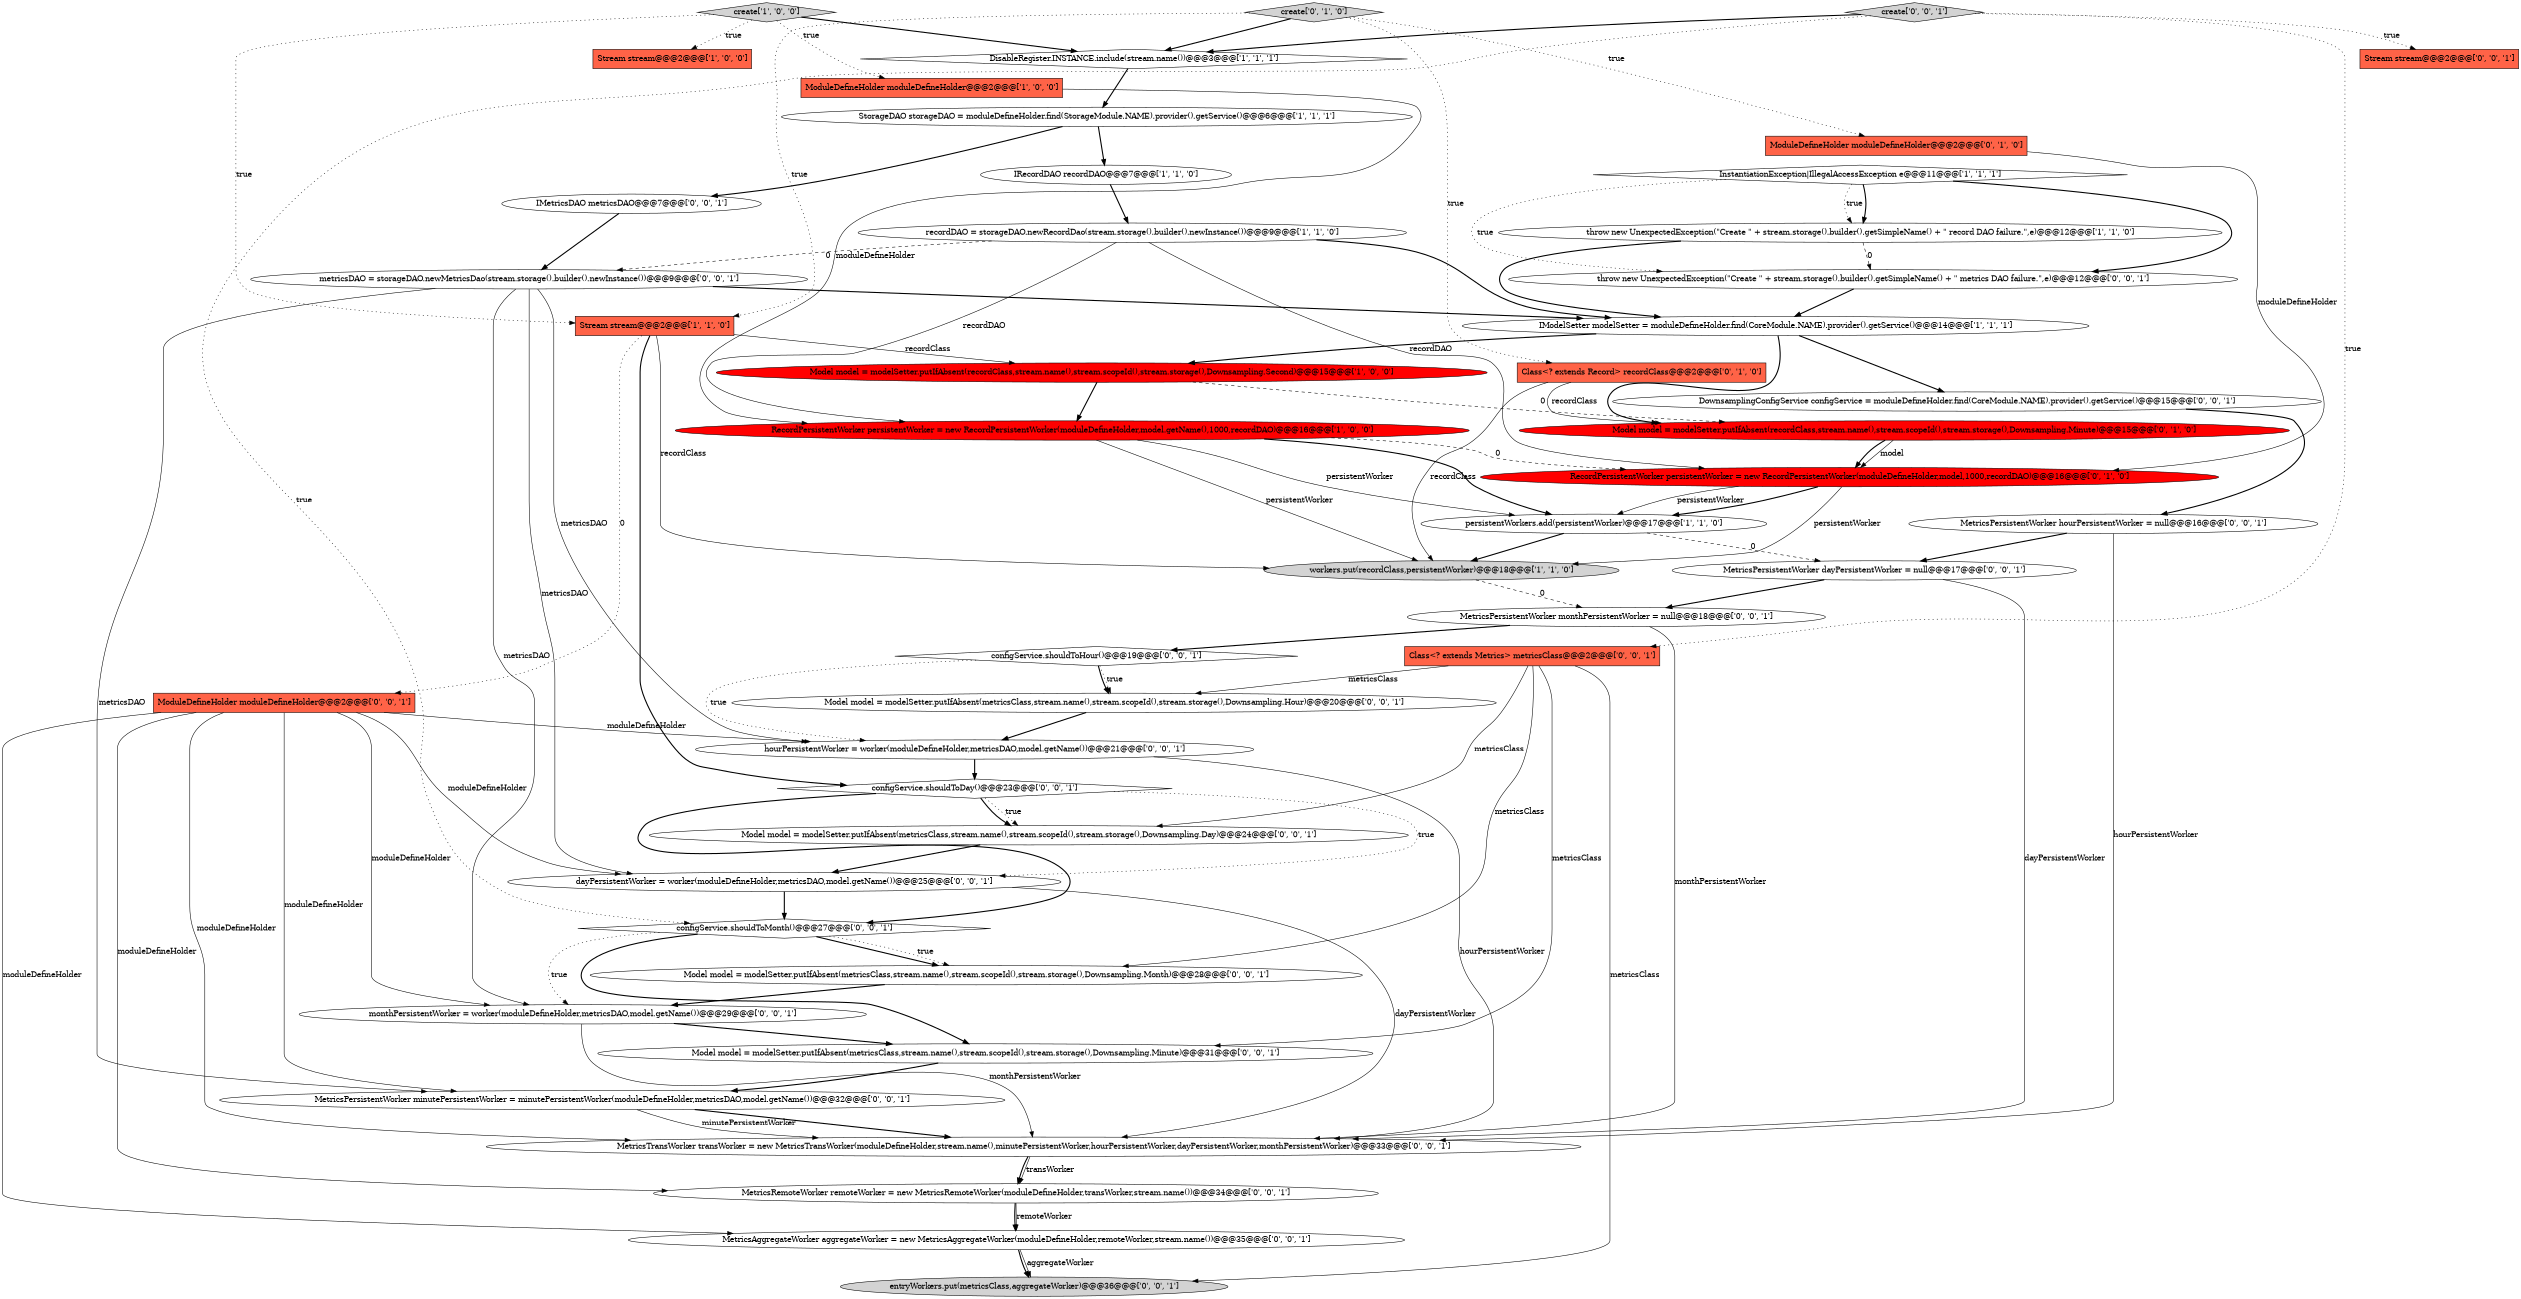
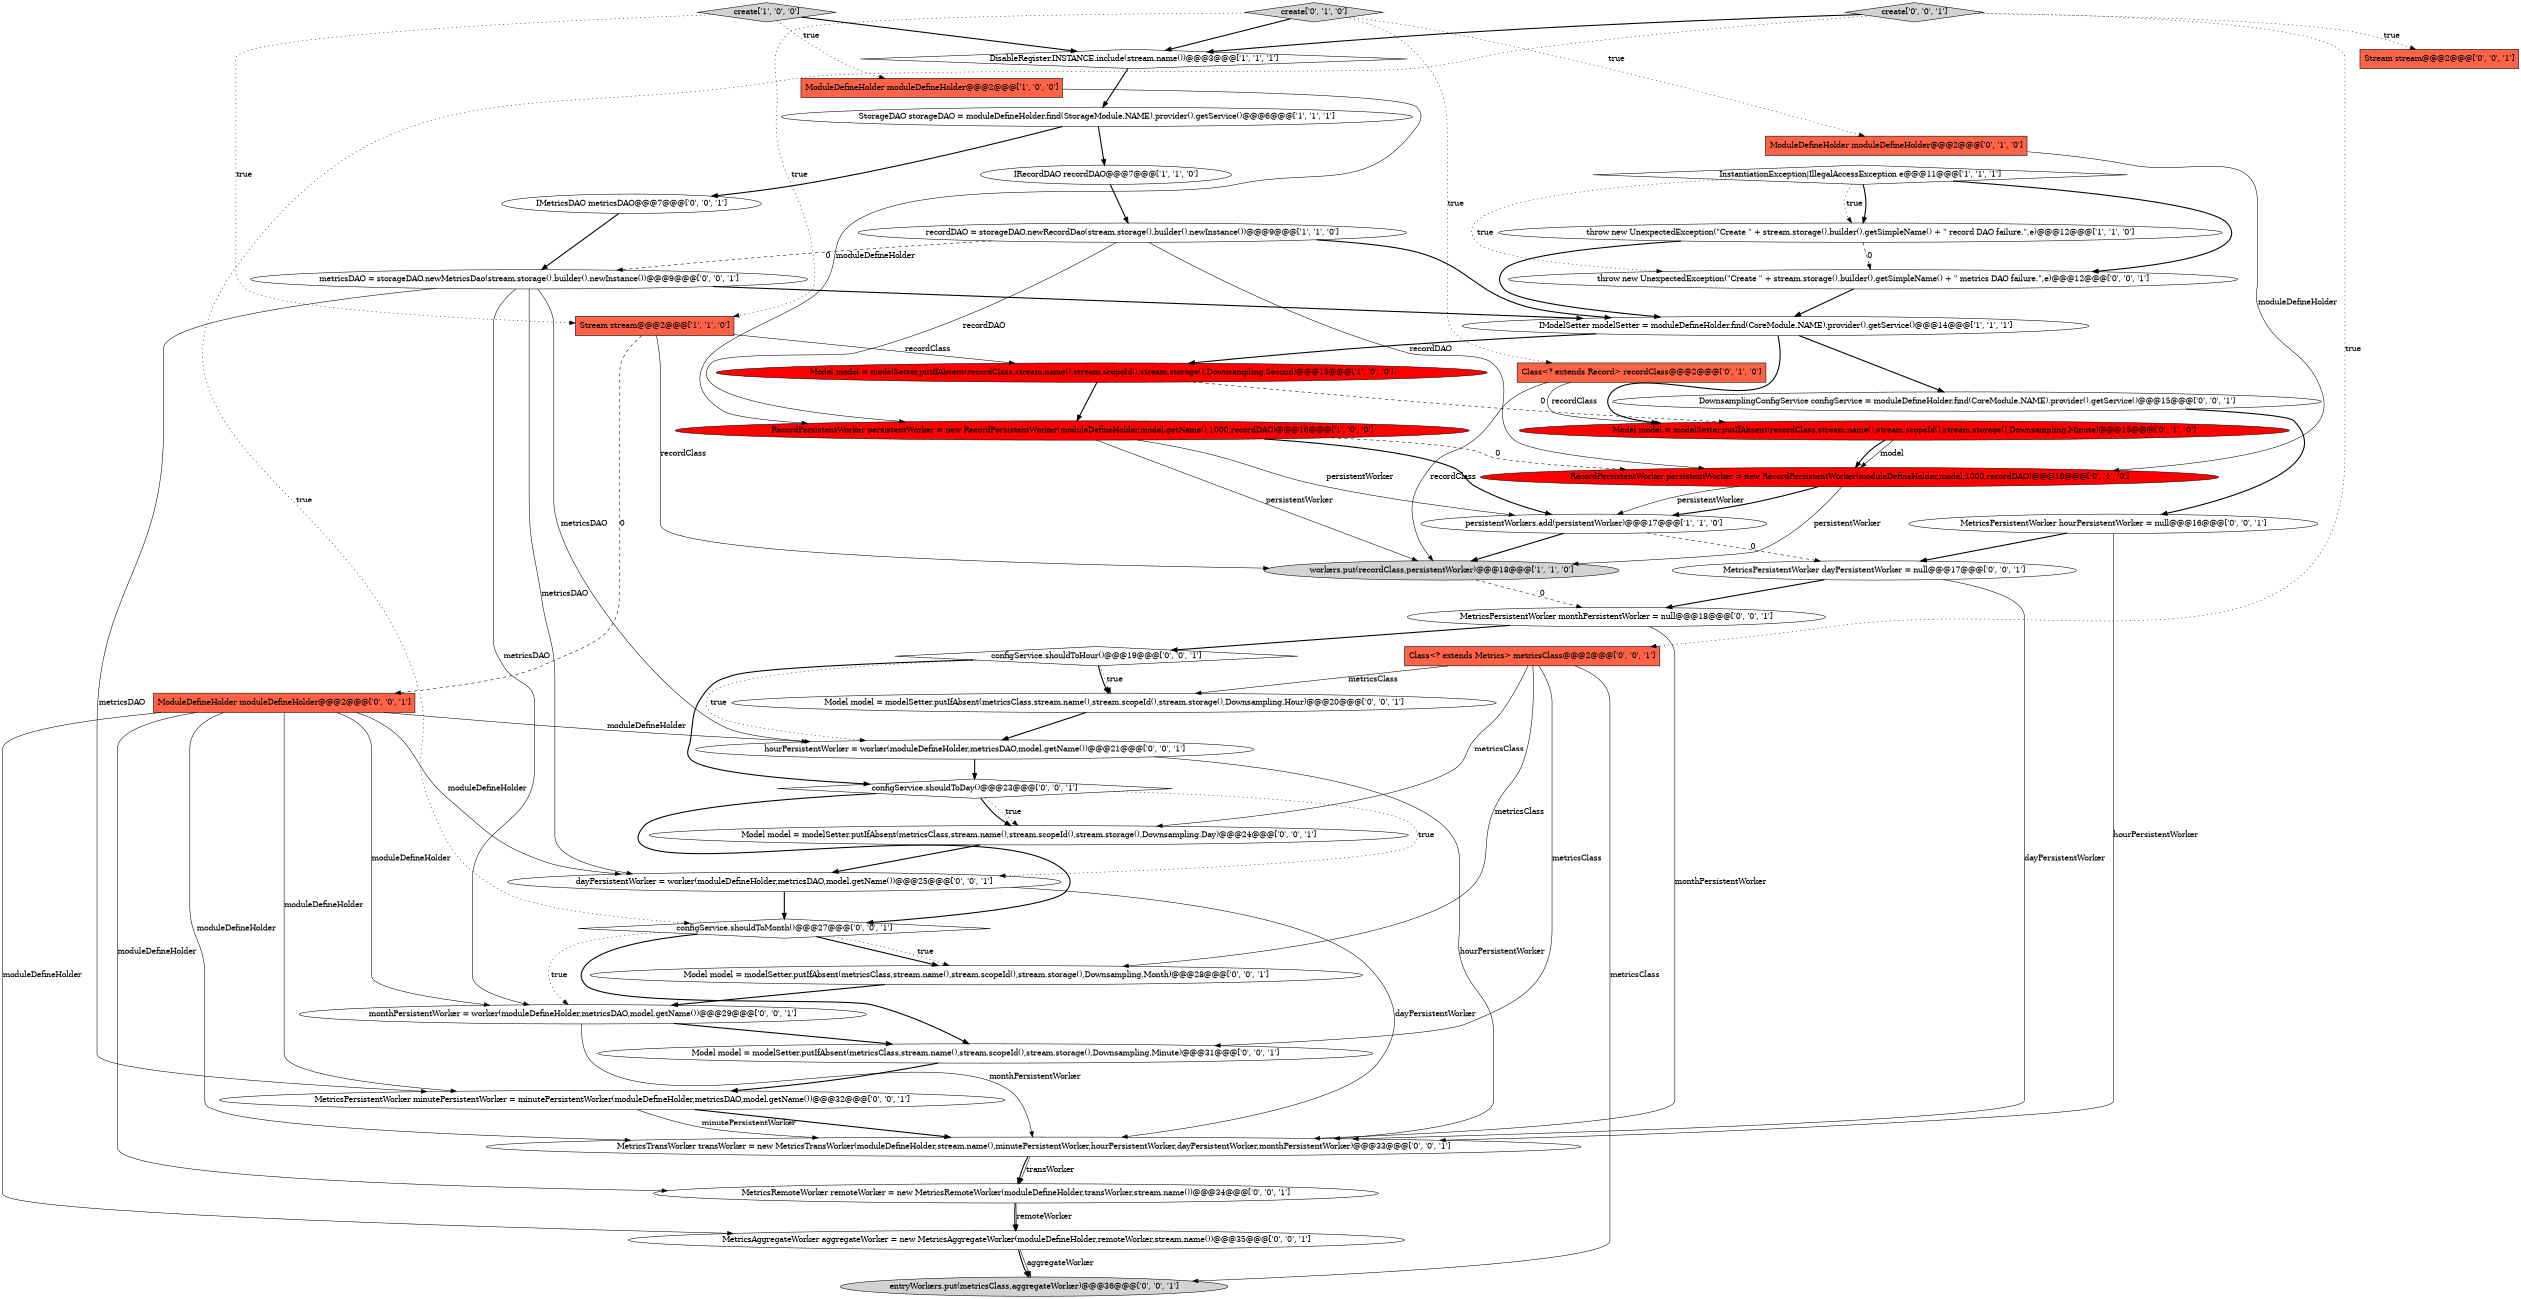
(672, 59) -> none
(620, 590) -> (620, 590)
(640, 633) -> (715, 683)
